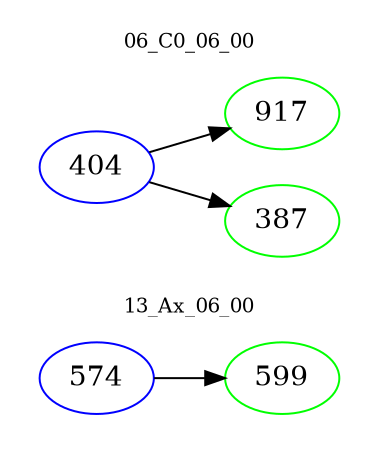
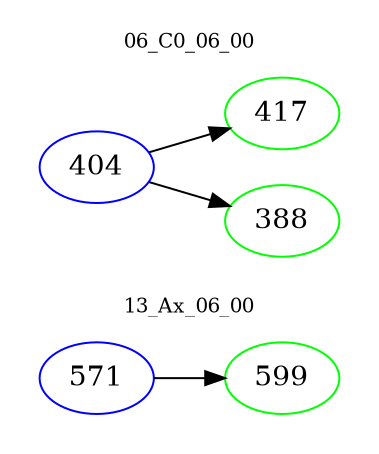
(282, 113) -> (282, 113)
(282, 221) -> (282, 221)
(97, 378) -> (97, 378)
